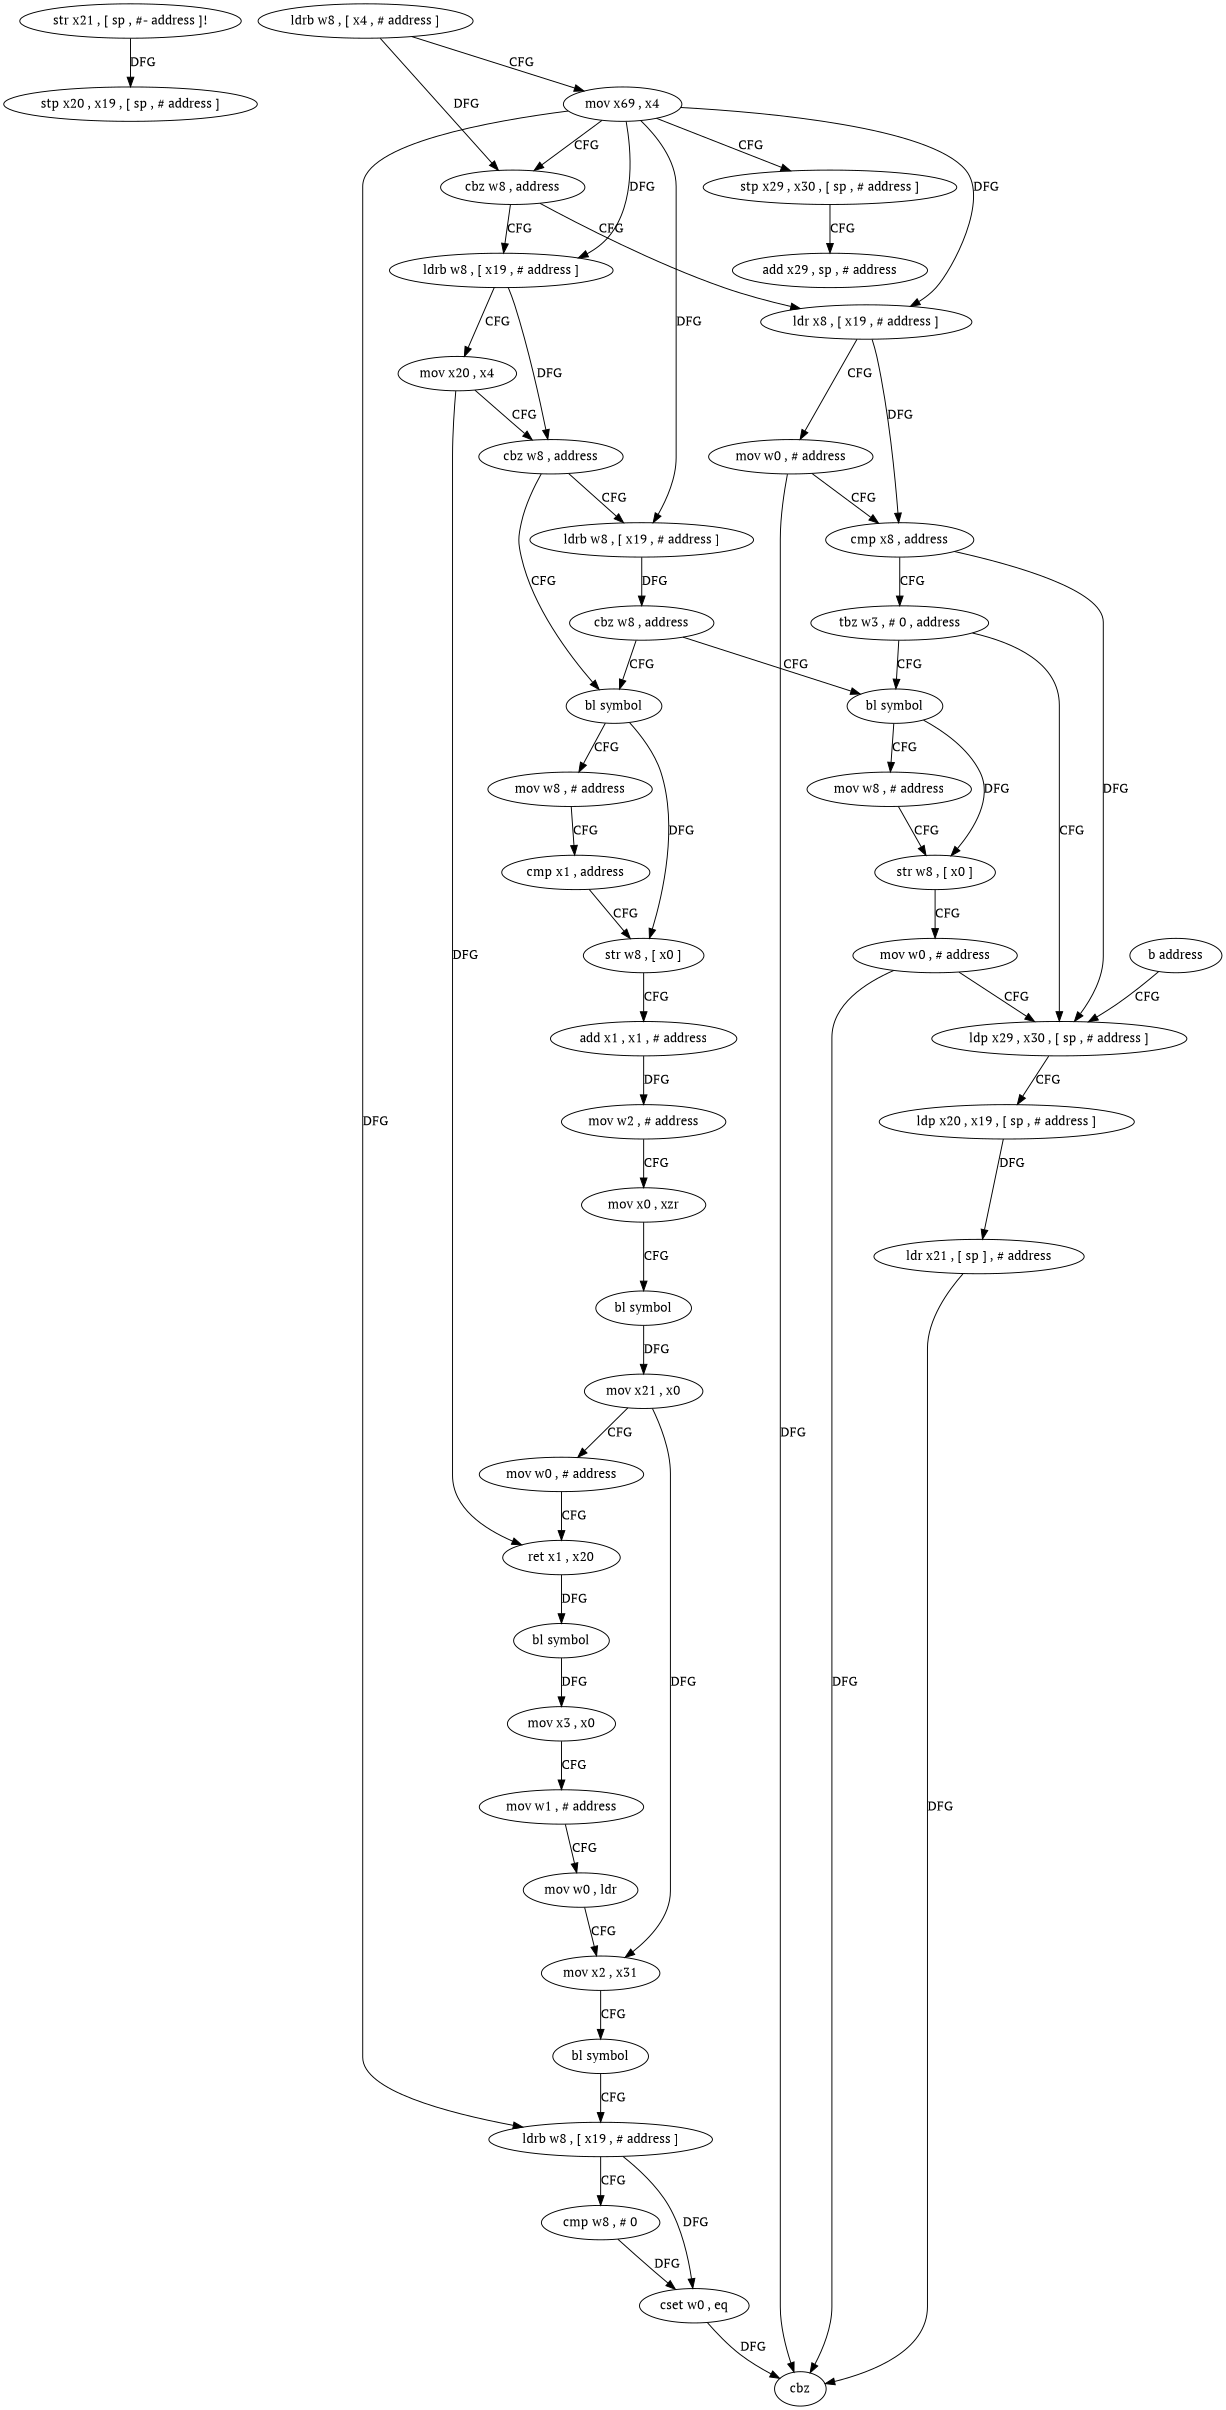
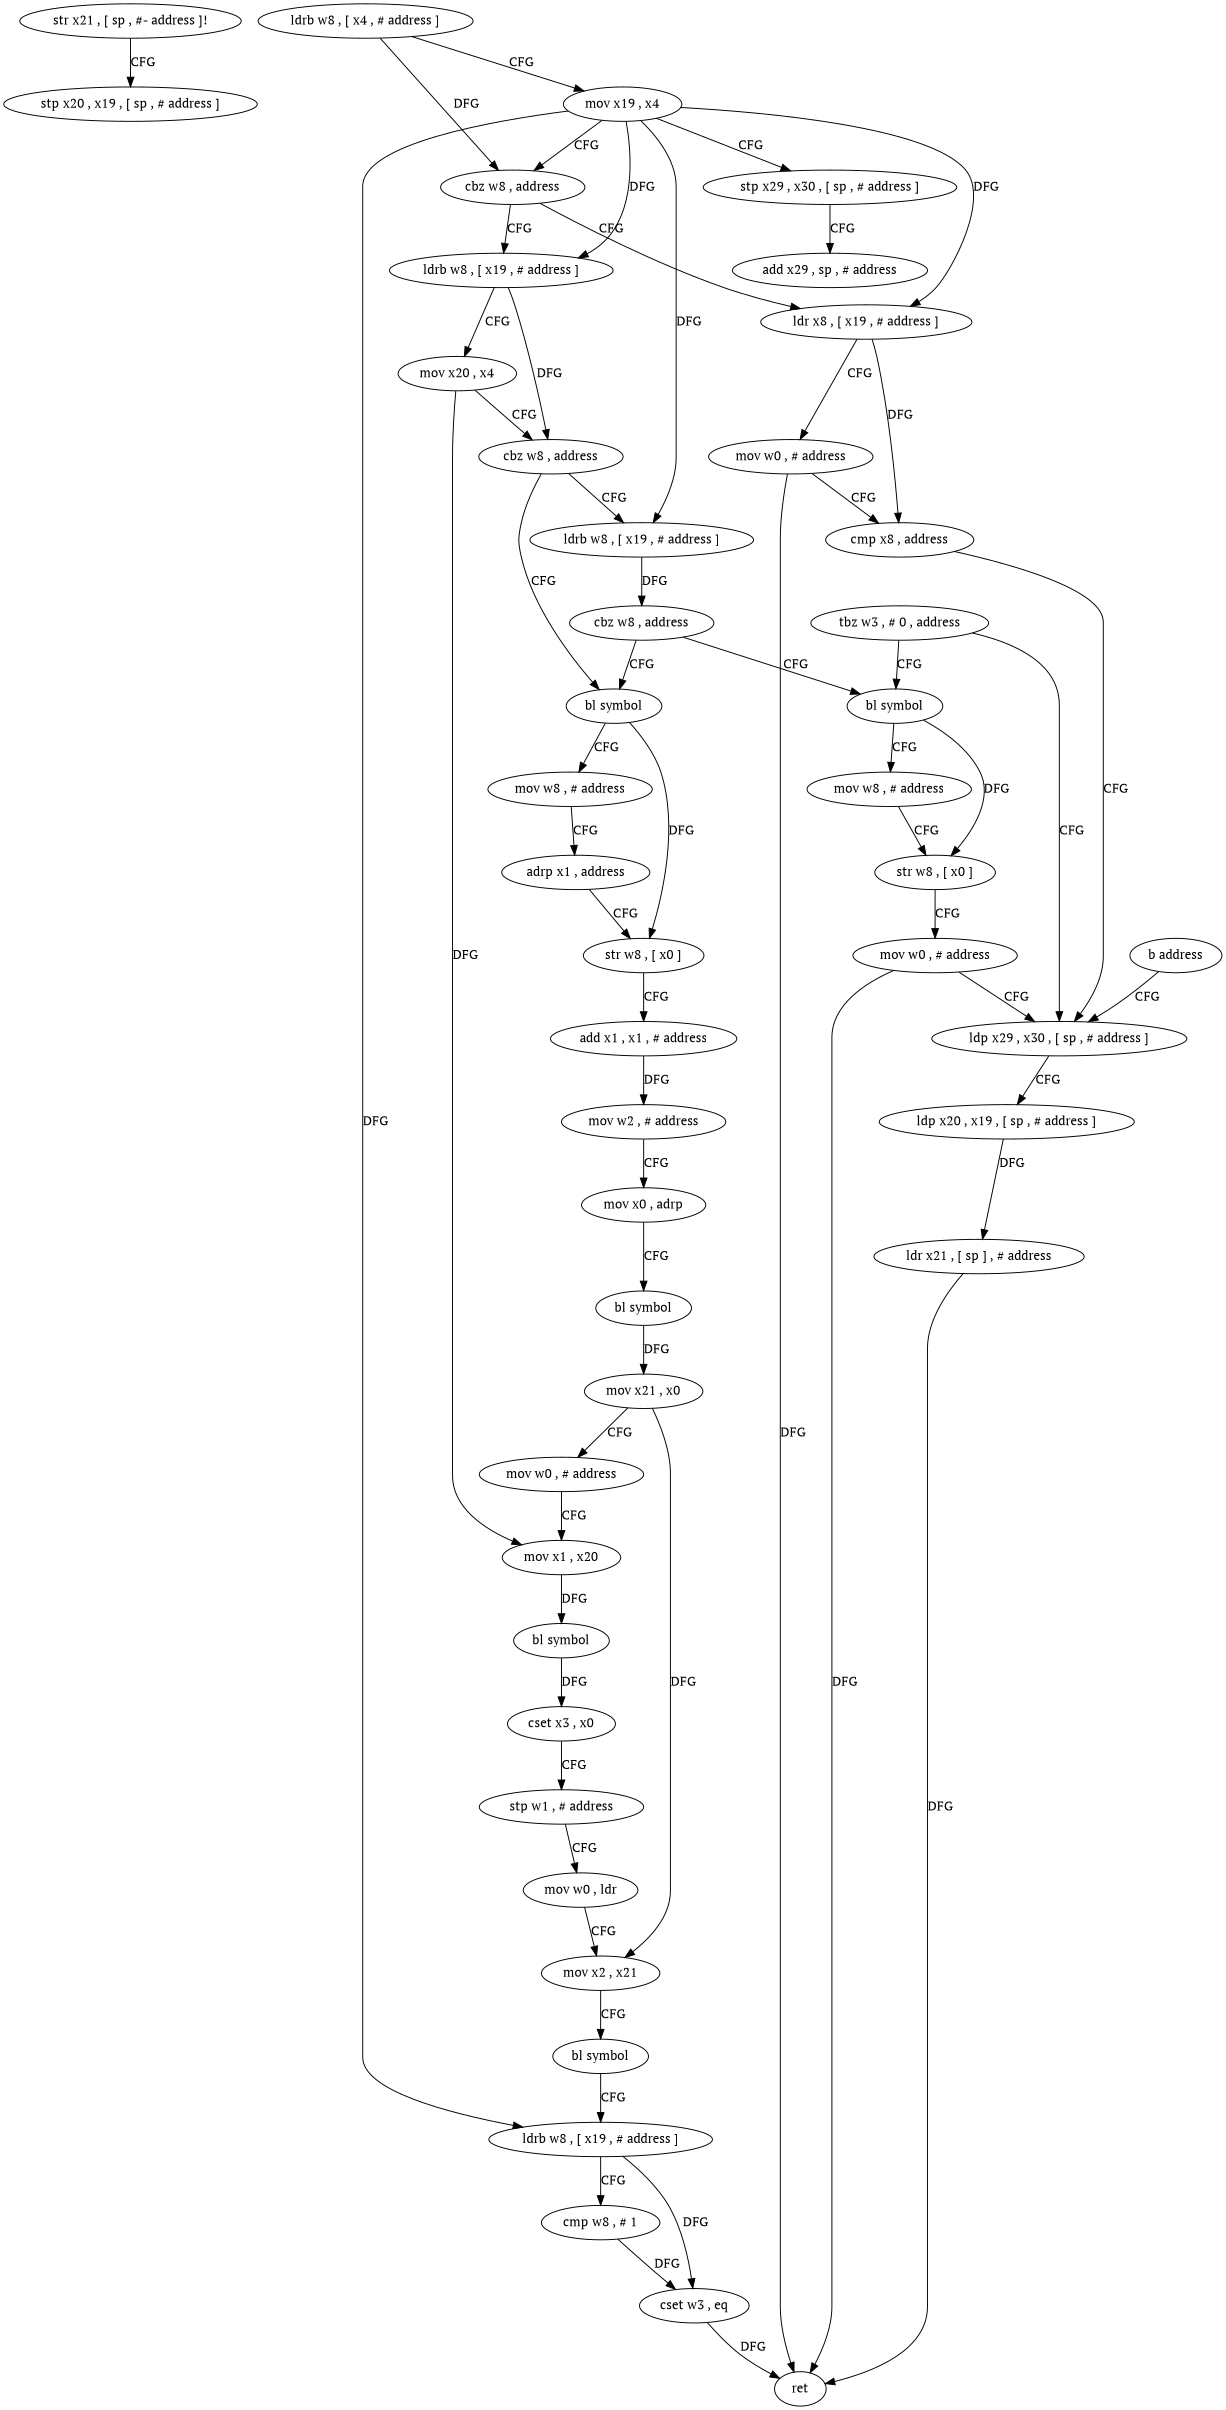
(143, 63) -> (143, 63)
(623, 104) -> (623, 104)
(900, 577) -> none
(1116, 789) -> (1116, 789)
(576, 872) -> (576, 872)
(644, 1205) -> (644, 1205)
(561, 1558) -> (561, 1558)
(561, 1724) -> (561, 1724)
(561, 1807) -> (561, 1807)
(601, 1973) -> (601, 1973)
(601, 2223) -> (601, 2223)
(694, 2306) -> (694, 2306)
(800, 2389) -> (800, 2389)
